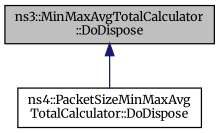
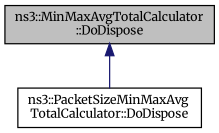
(110, 108) -> (110, 108)
